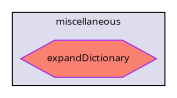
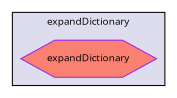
(89, 22) -> (89, 22)
